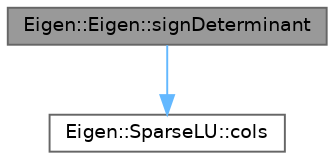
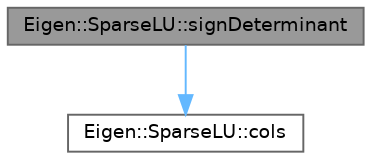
(167, 26) -> (186, 26)
